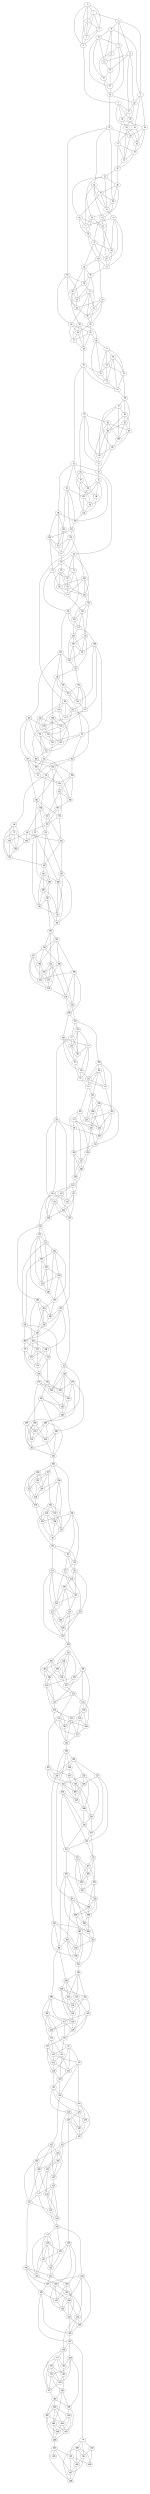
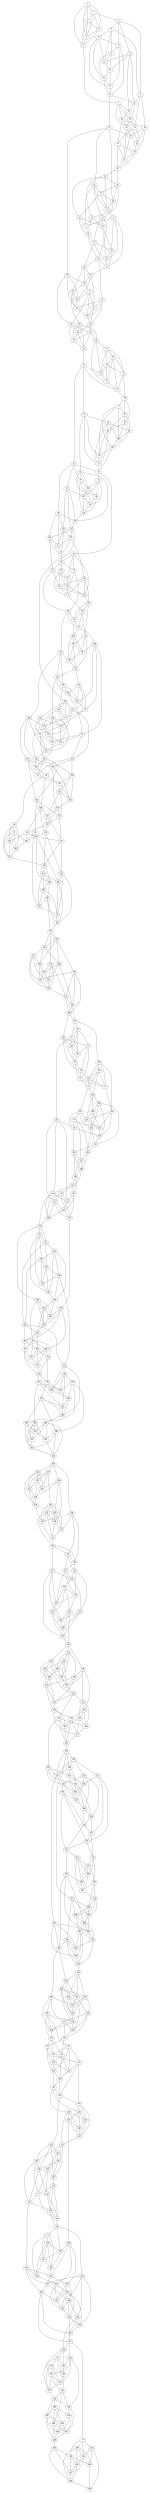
(54, 2456) -> none
none -> (90, 2489)
